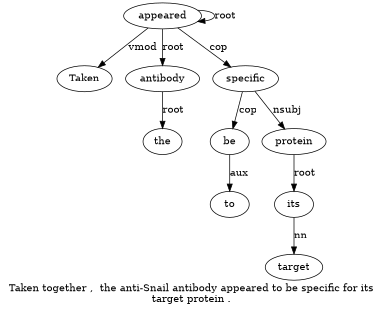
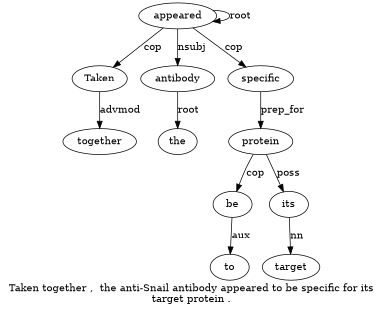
(143, 47) -> (153, 47)
(173, 47) -> (192, 47)
(239, 107) -> (246, 169)
(288, 110) -> (283, 110)
none -> (100, 142)
(305, 173) -> (289, 173)
